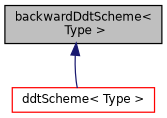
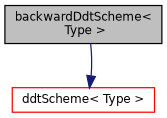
(75, 72) -> (92, 59)
